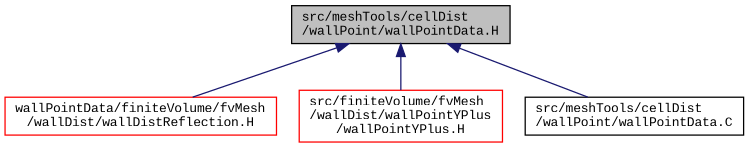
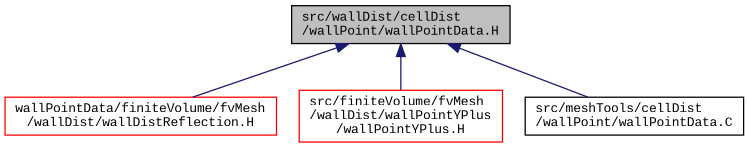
(401, 25) -> (401, 25)
